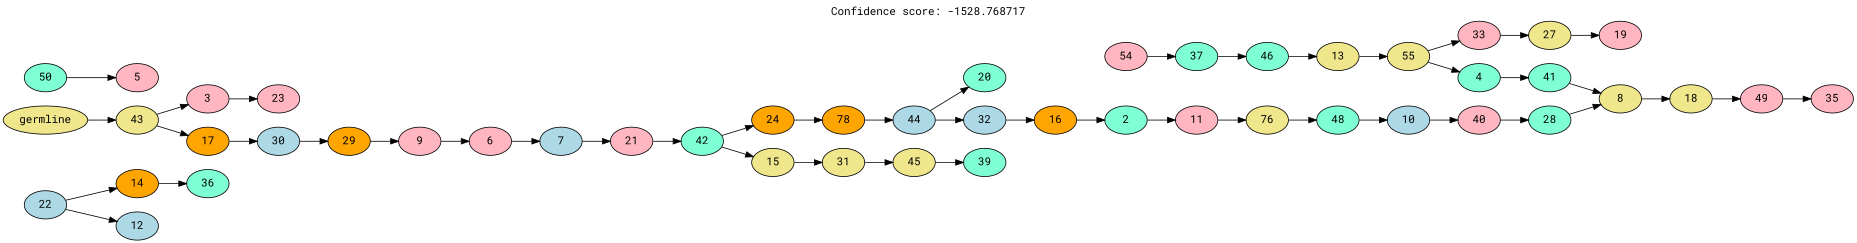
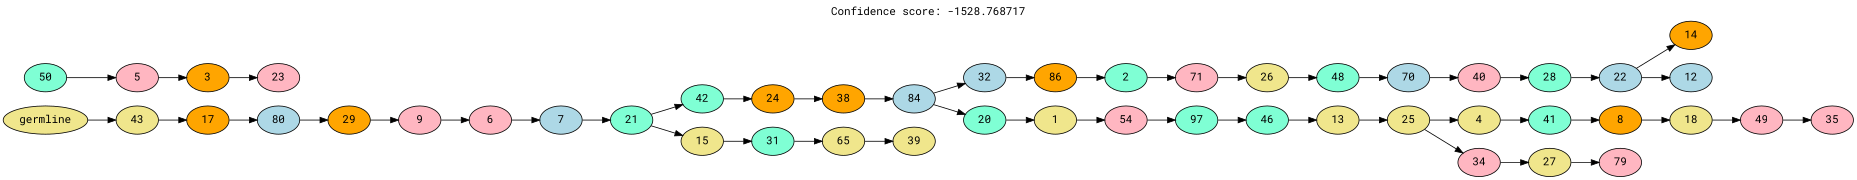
(1479, 35) -> (1479, 162)
(1620, 35) -> (1620, 162)
(1197, 56) -> (1197, 120)
(1408, 56) -> (1408, 120)
(1479, 78) -> (1479, 120)
(208, 99) -> (208, 78)
(1620, 99) -> (1620, 120)
(169, 111) -> (169, 78)
(1581, 111) -> (1581, 78)
(843, 120) -> (843, 99)
(914, 120) -> (914, 99)
none -> (1055, 120)
(1055, 120) -> (1055, 78)
(1197, 120) -> (1197, 78)
(1267, 120) -> (1267, 78)
(1408, 120) -> (1408, 78)
(278, 141) -> (278, 120)
(632, 141) -> (632, 120)
(734, 151) -> (663, 130)
(843, 162) -> (773, 141)
(914, 162) -> (843, 141)
(985, 162) -> (914, 141)
(208, 184) -> none
